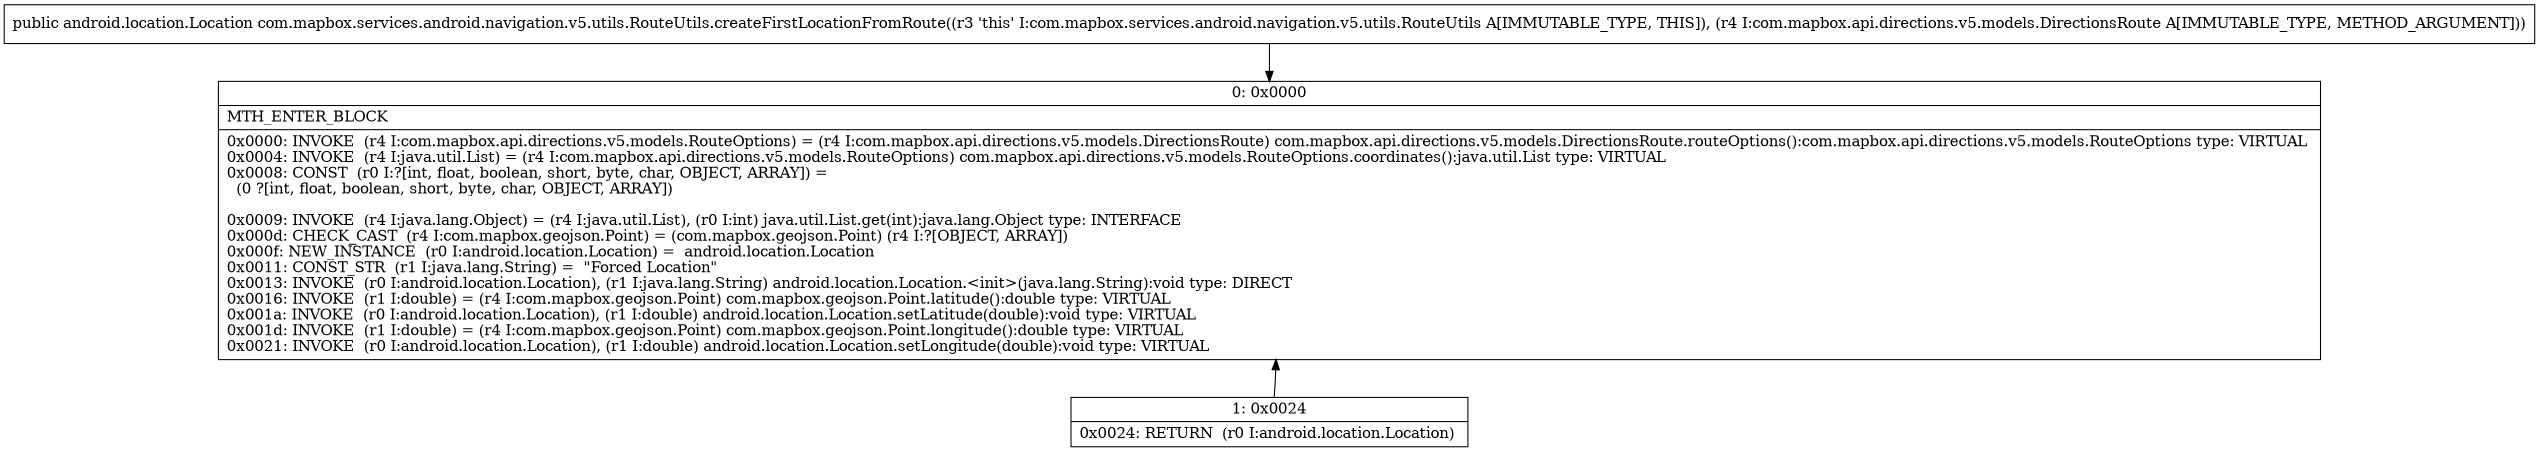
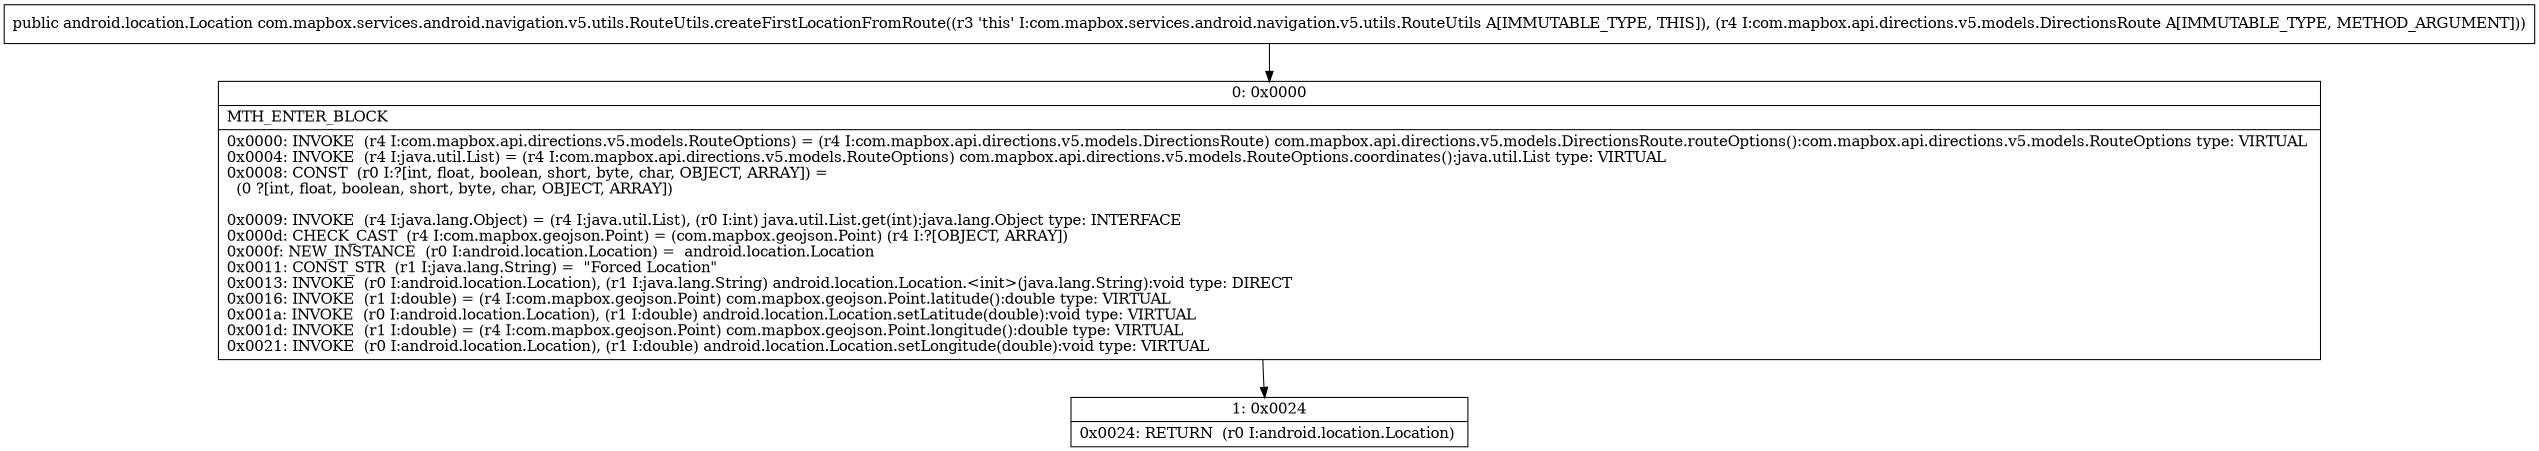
(1275, 384) -> (1263, 373)
